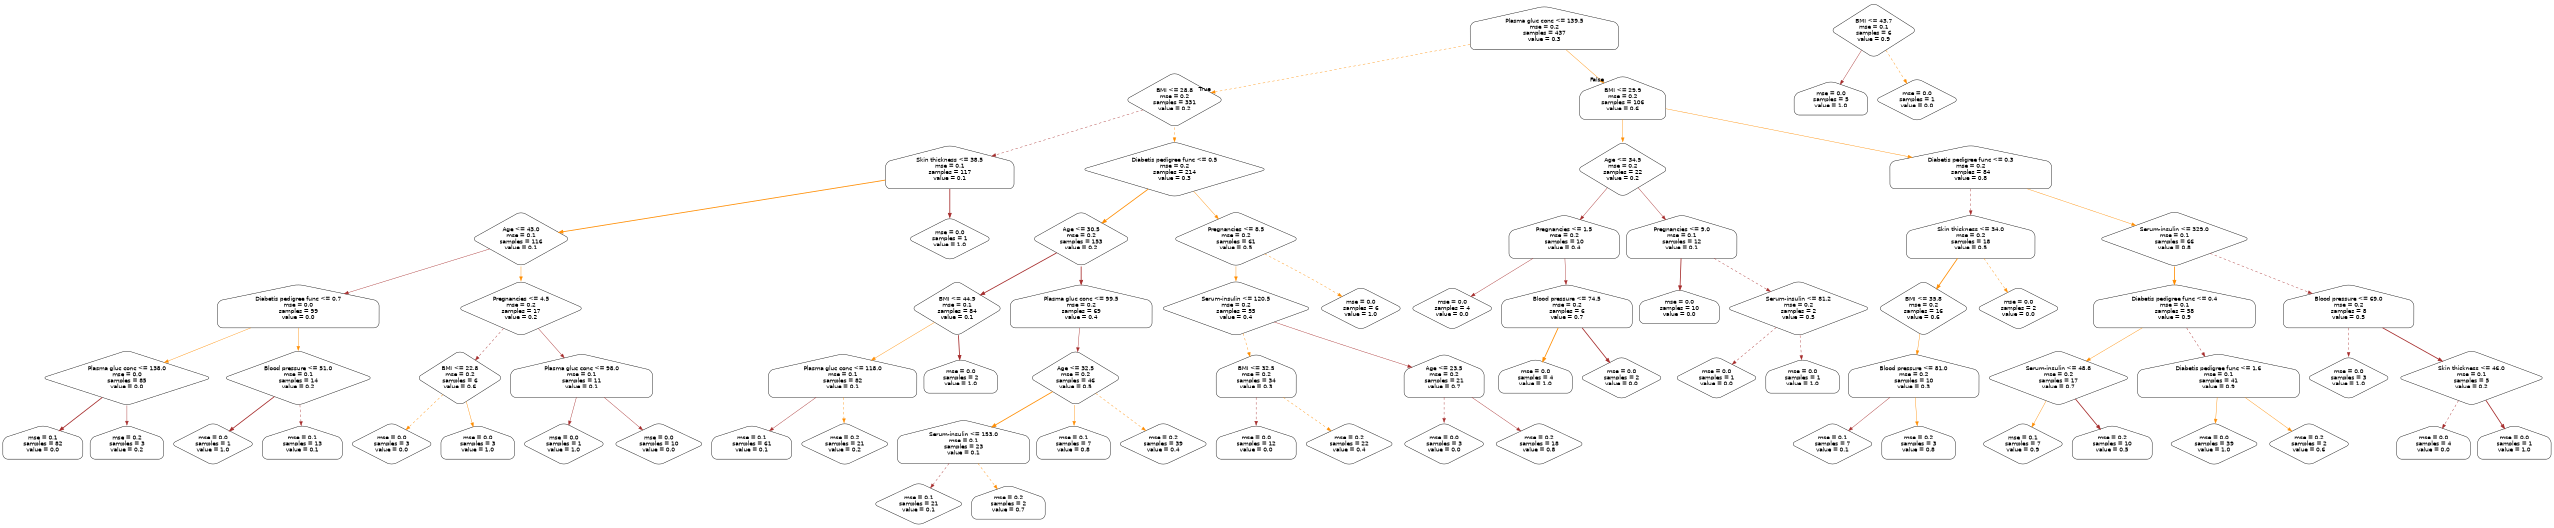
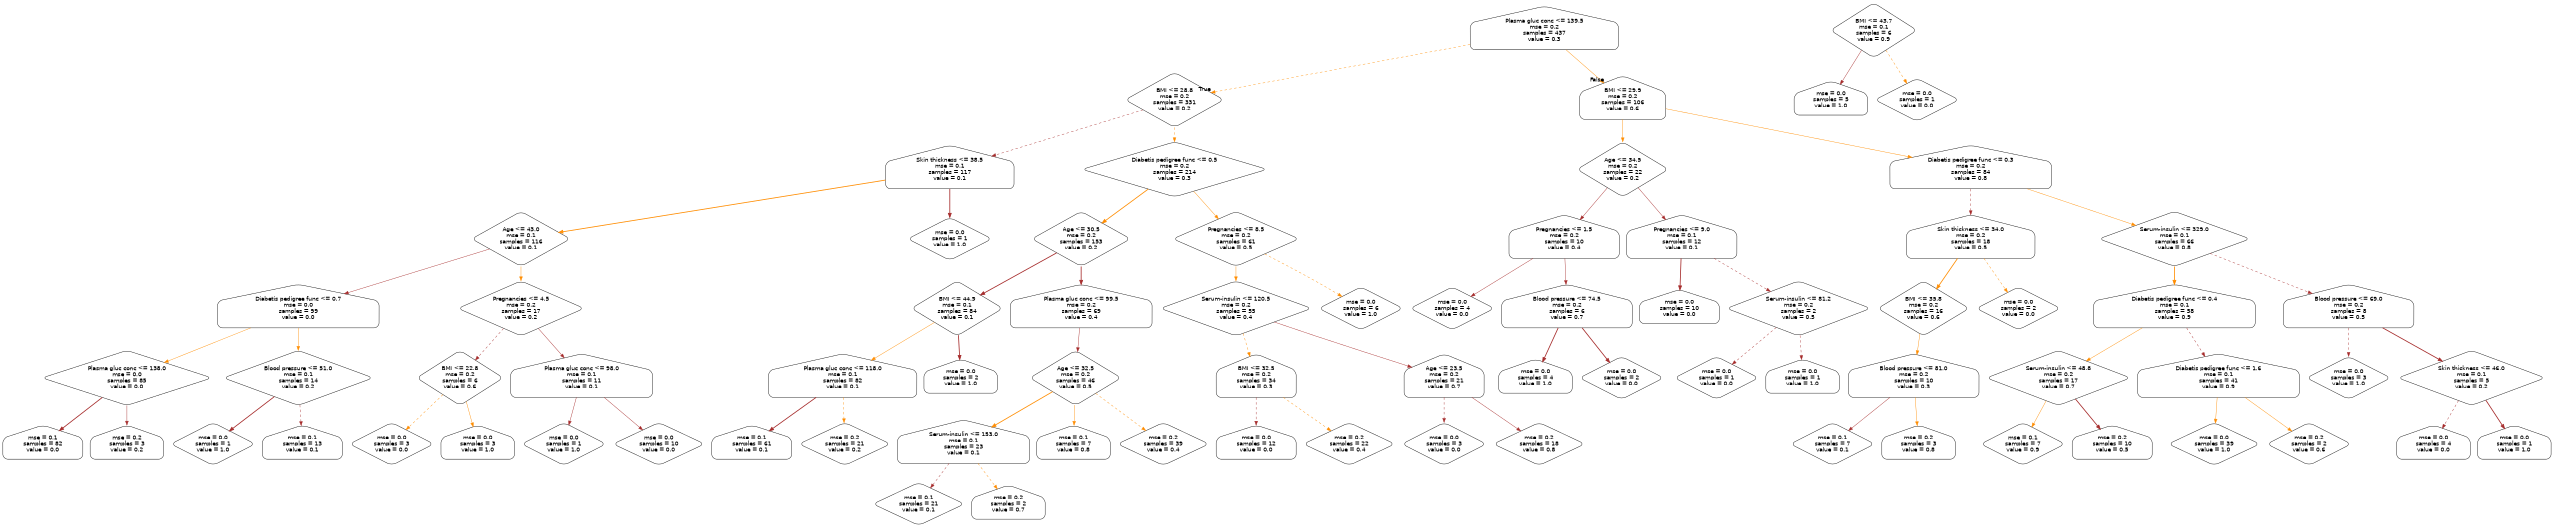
(1551, 343) -> (1551, 343)
(794, 413) -> (794, 413)
